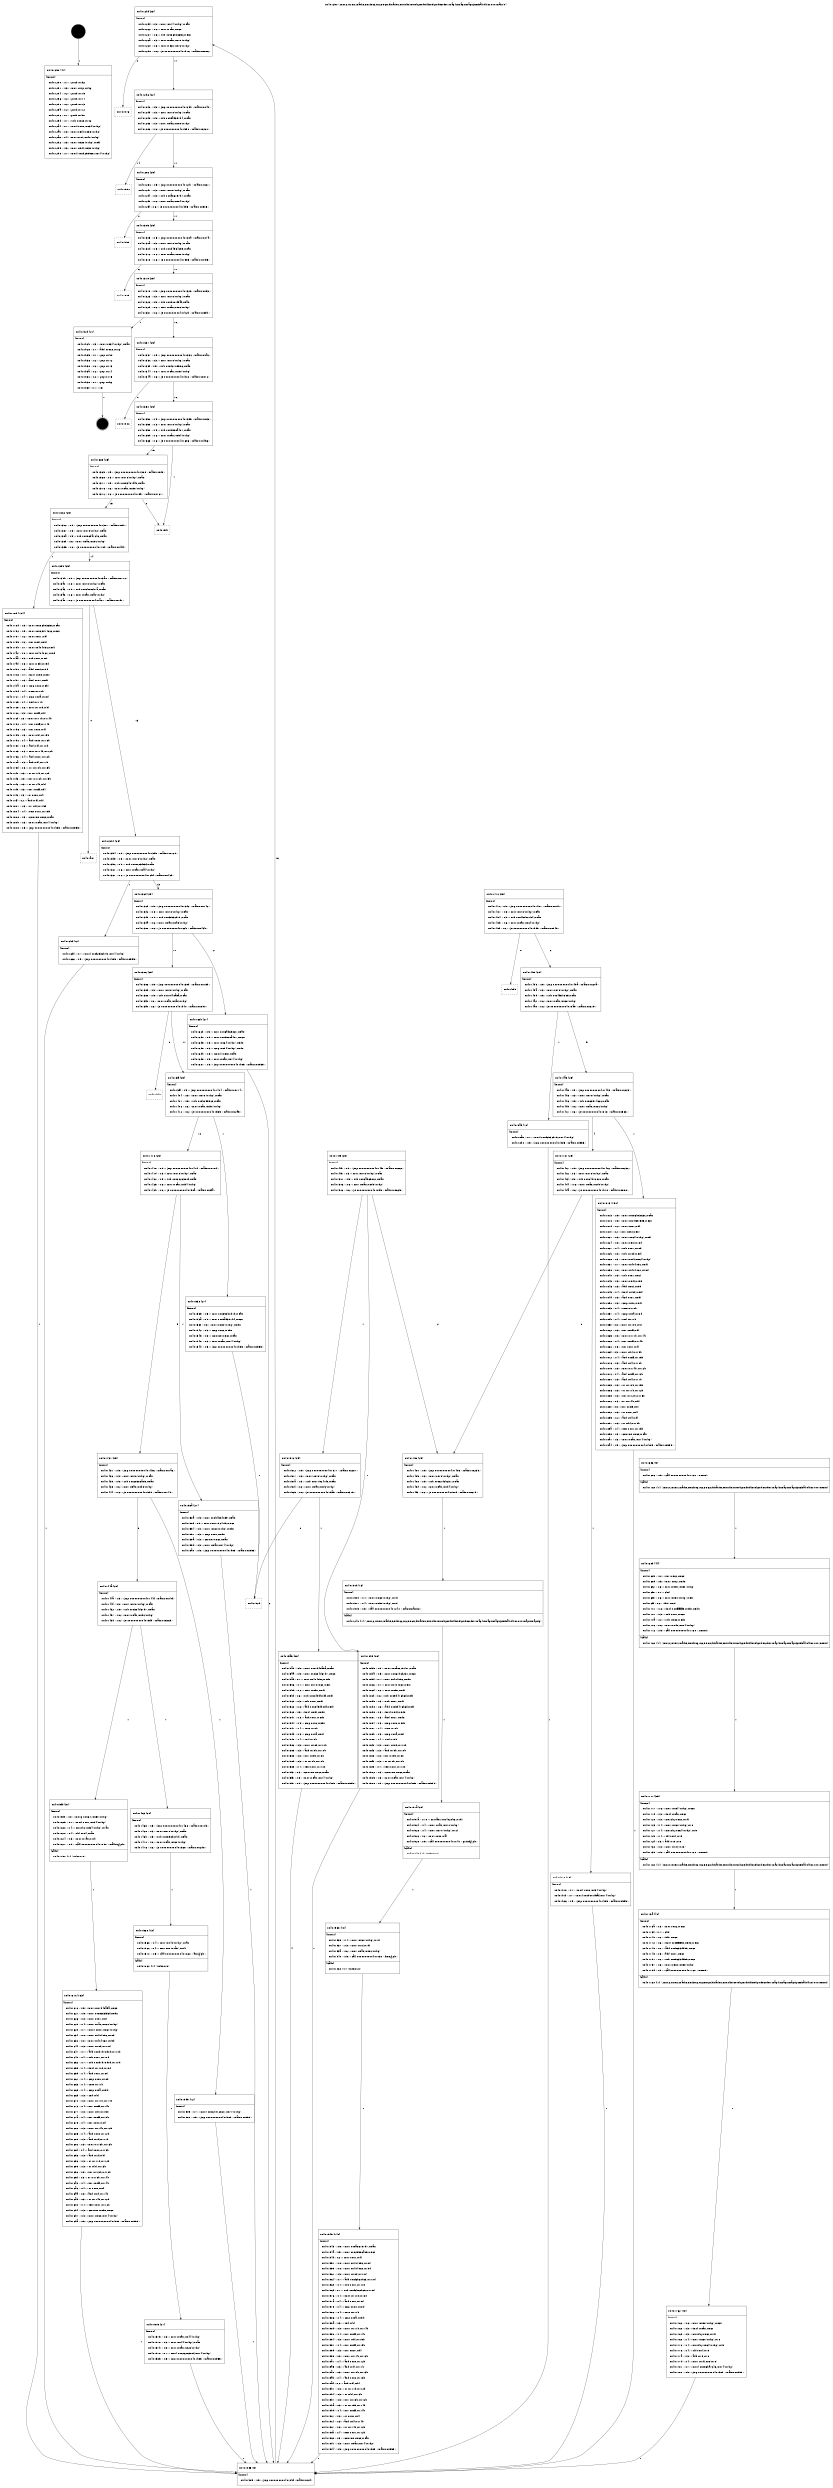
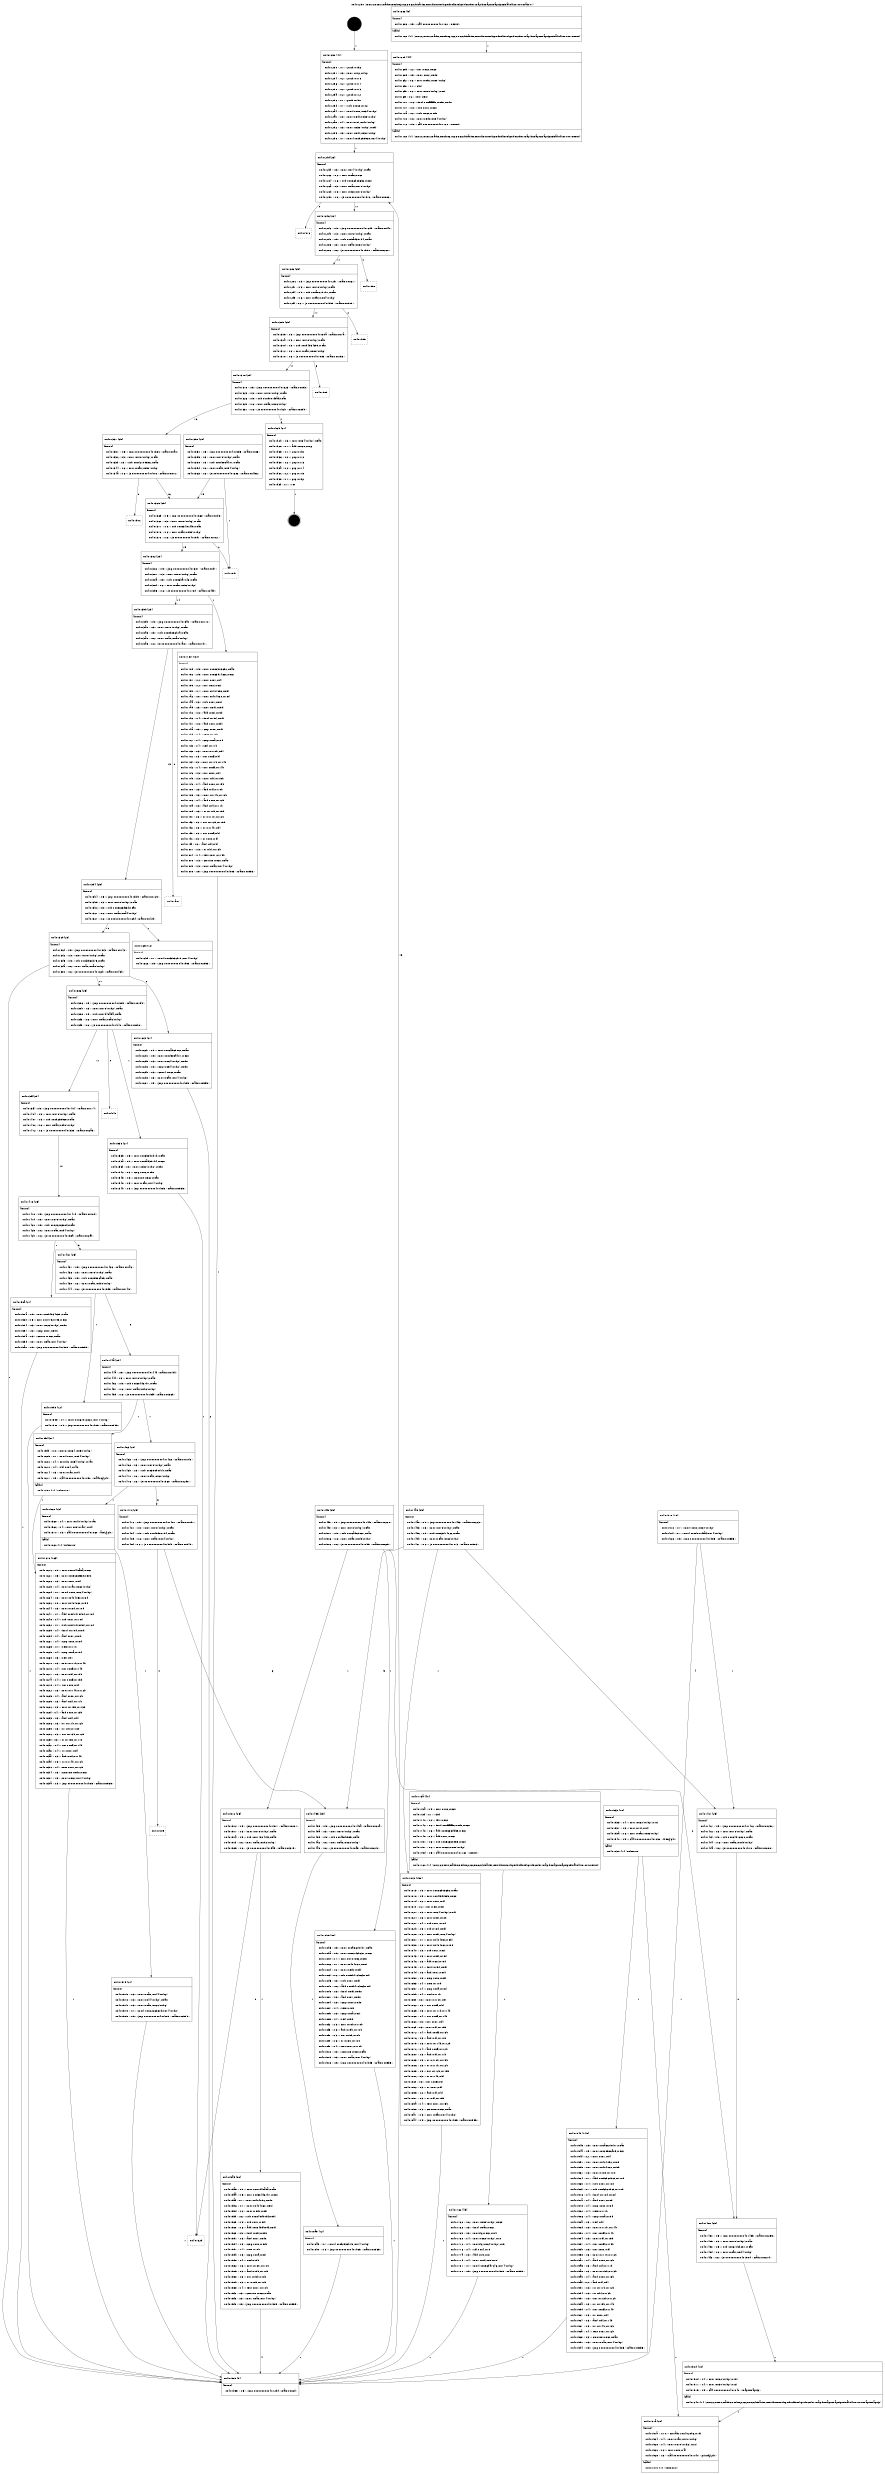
none -> (354, 147)
(138, 163) -> (363, 260)
(174, 391) -> (162, 488)
(577, 1041) -> (366, 1669)
(228, 1205) -> (126, 1083)
none -> (156, 1495)
(592, 1533) -> (717, 1675)
(45, 1787) -> (8, 1753)
(734, 1831) -> none
(401, 1890) -> (660, 2135)
